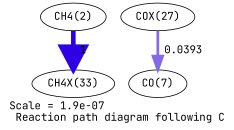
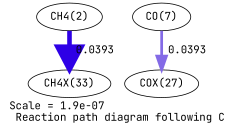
(158, 43) -> (162, 43)
(80, 50) -> (92, 50)
